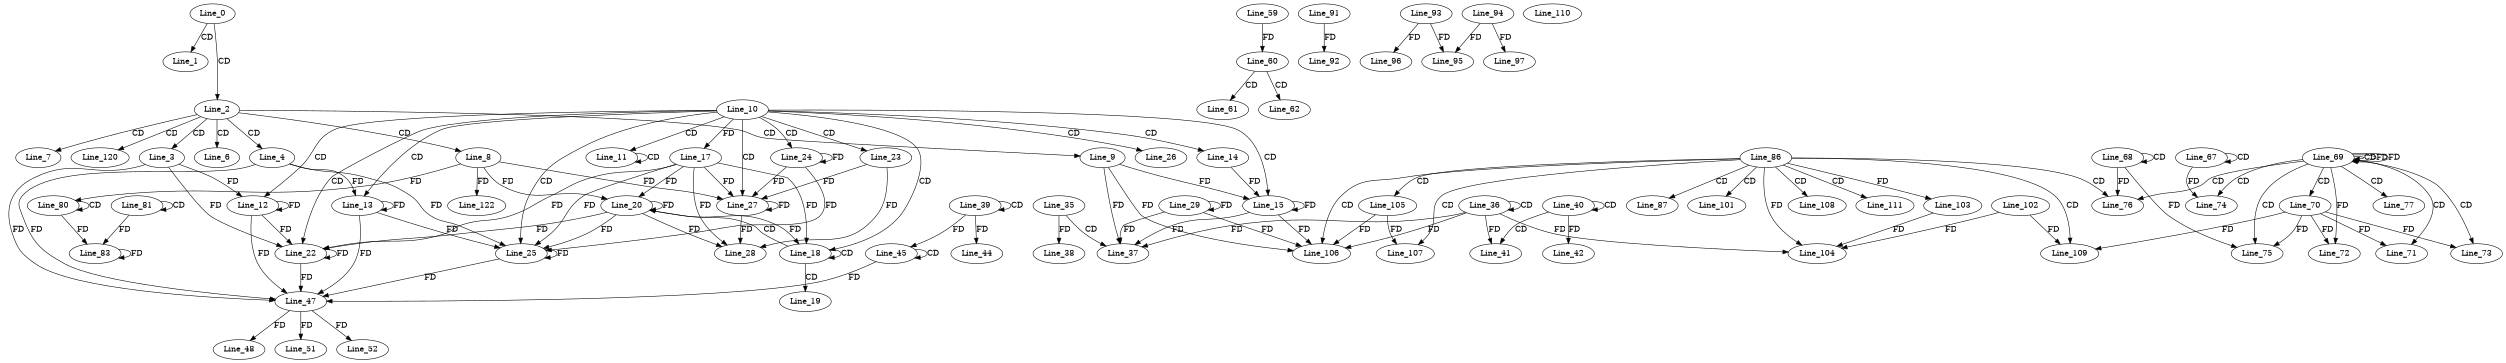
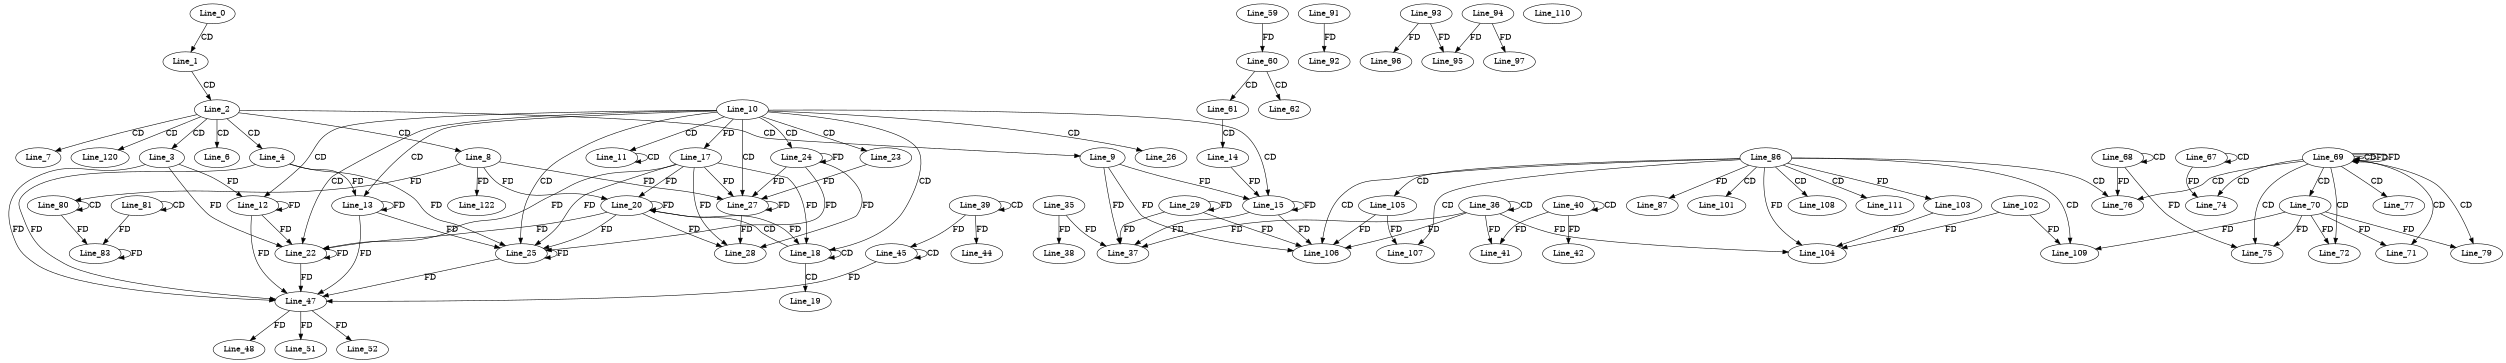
(217, 59) -> (200, 83)
(984, 121) -> (1223, 131)
(1722, 182) -> (1722, 182)
(2343, 206) -> (2343, 206)
(1091, 230) -> (1091, 230)
(1521, 230) -> (1521, 230)
(849, 236) -> (848, 220)
(2477, 254) -> (2477, 254)
